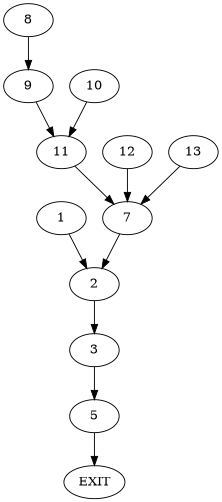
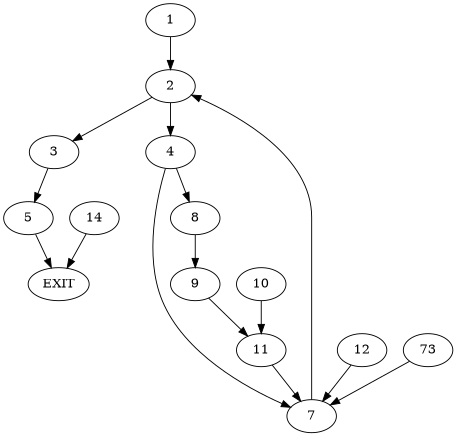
none -> (170, 152)
(193, 152) -> (428, 350)
none -> (94, 218)
